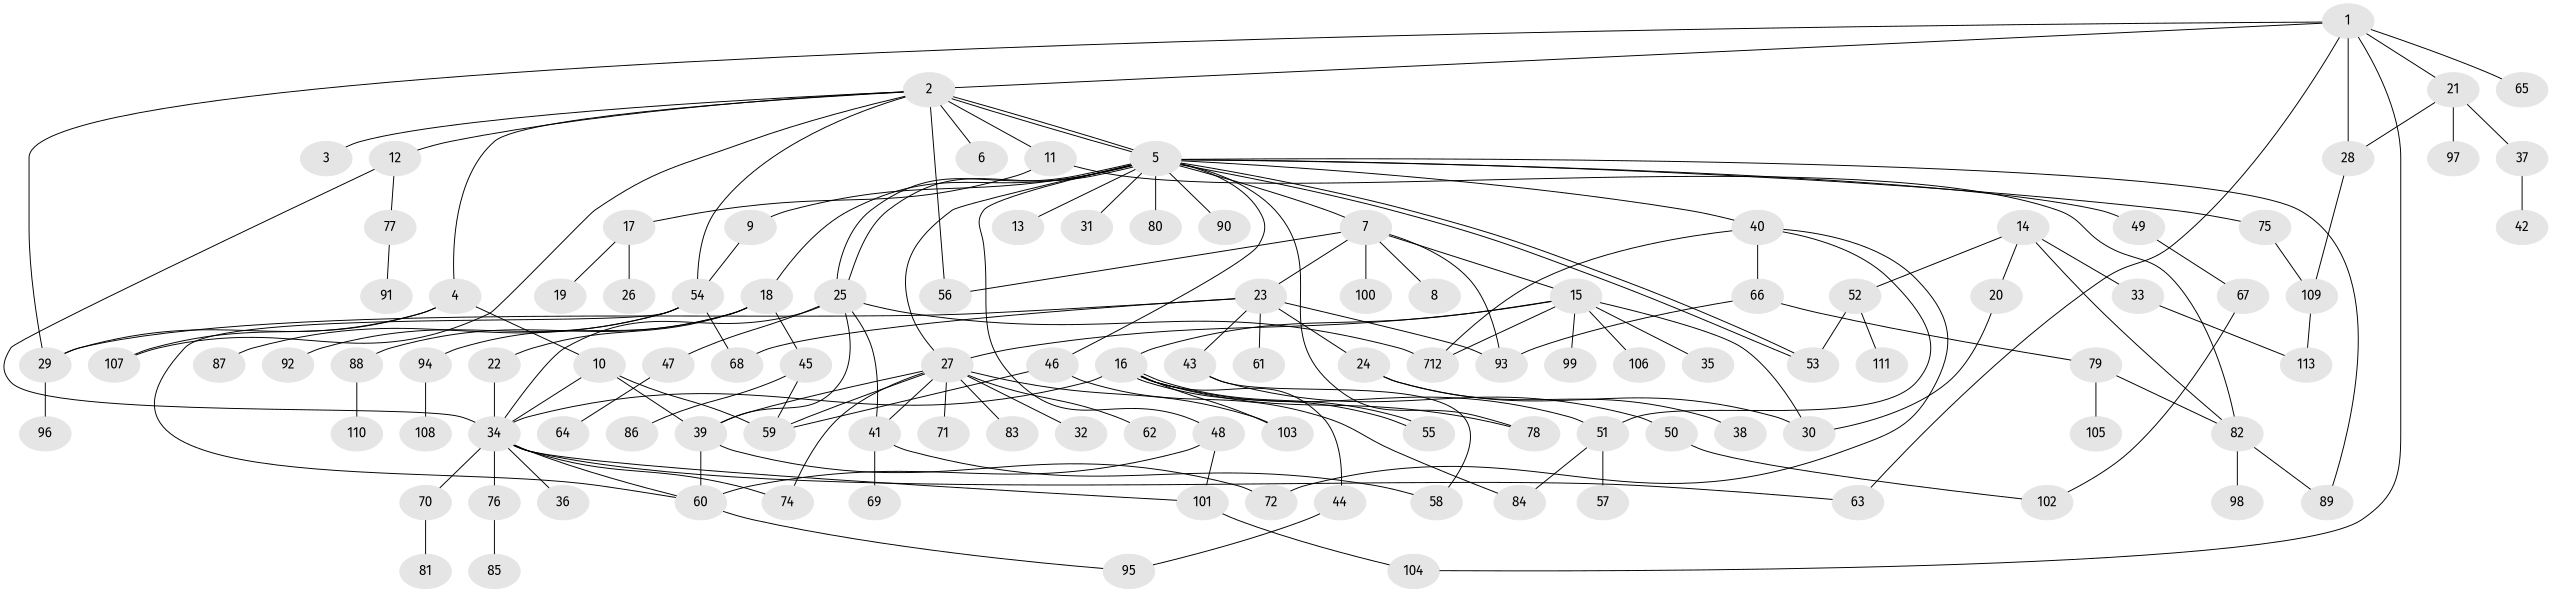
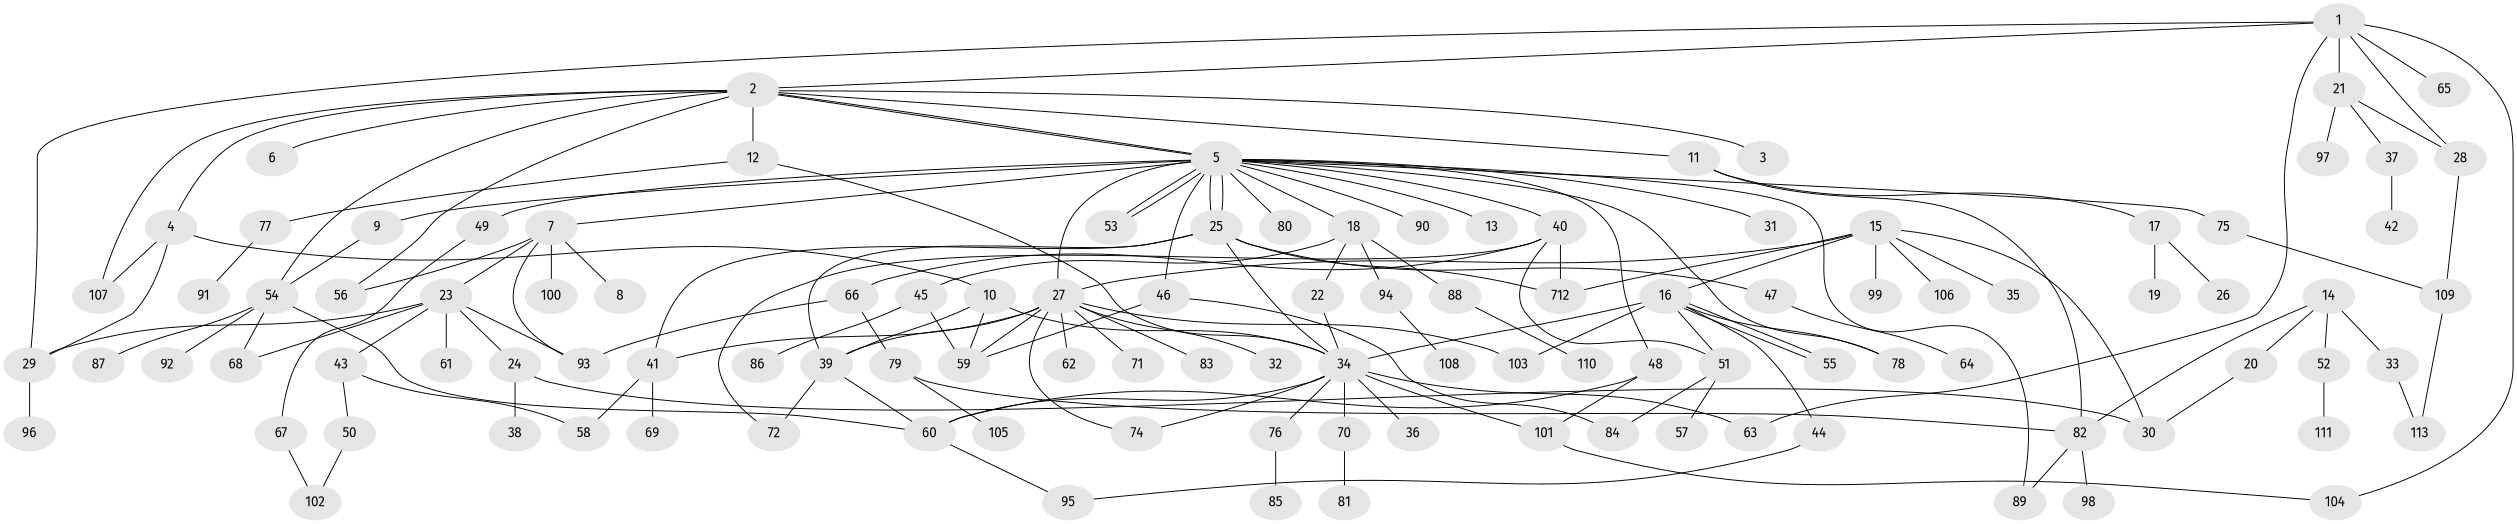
(1471, 262) -> none
(1834, 331) -> none
